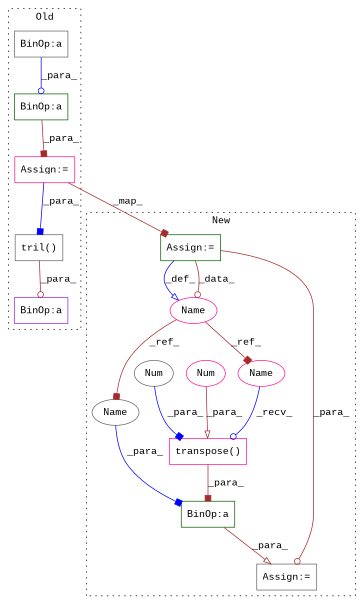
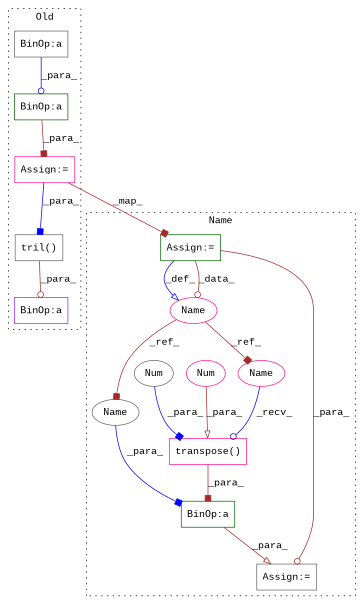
(221, 221) -> (221, 221)
